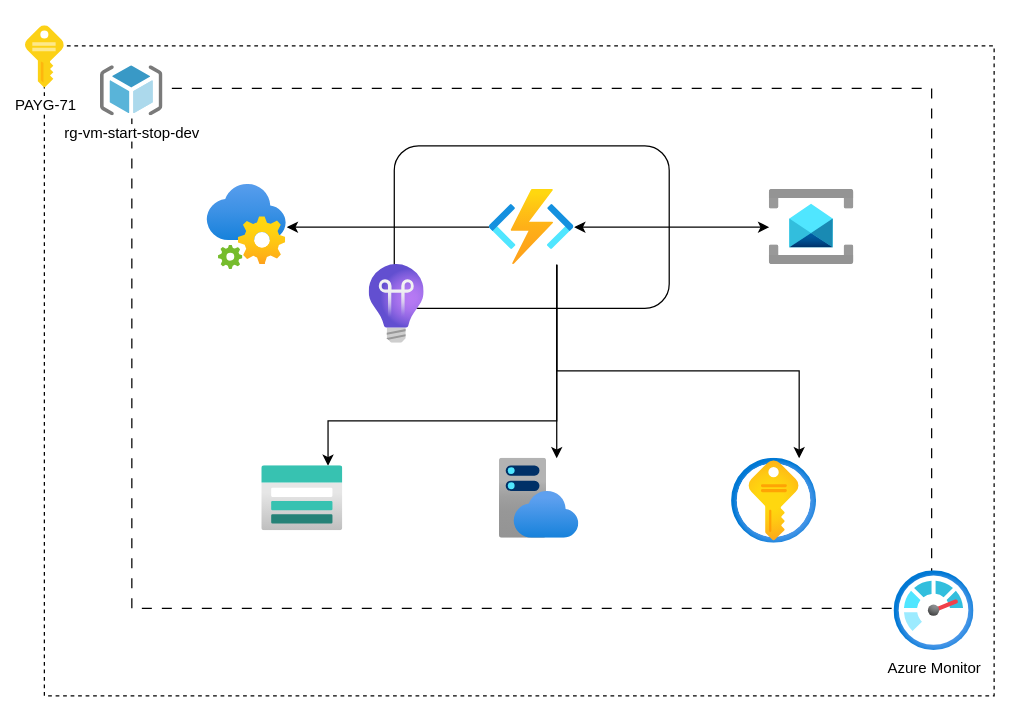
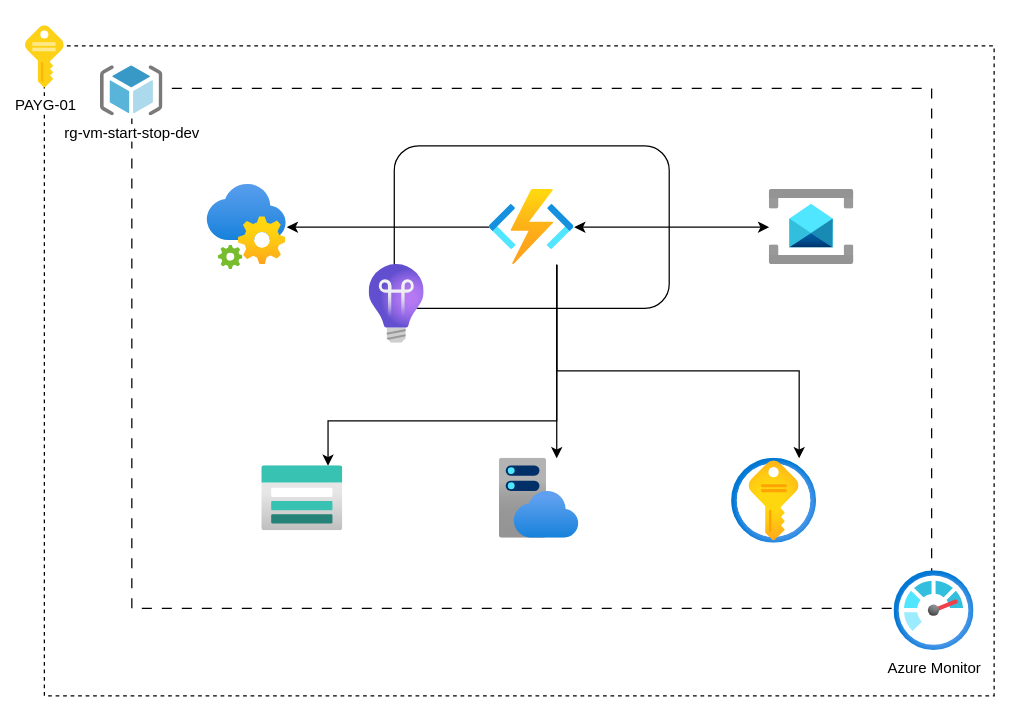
(46, 106) -> (46, 106)
